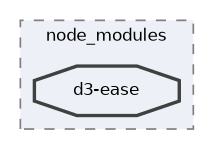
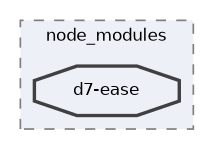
(107, 91) -> (107, 91)
